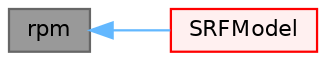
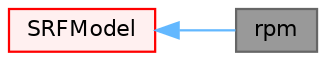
(142, 30) -> (207, 30)
